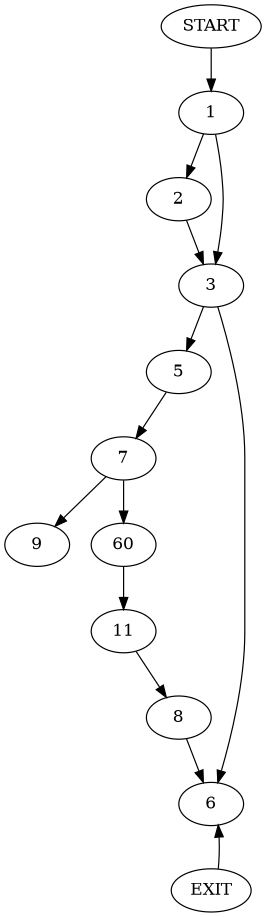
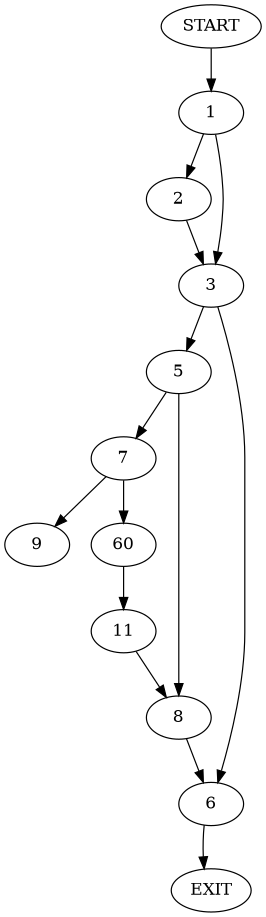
none -> (179, 538)
(219, 853) -> (203, 841)
